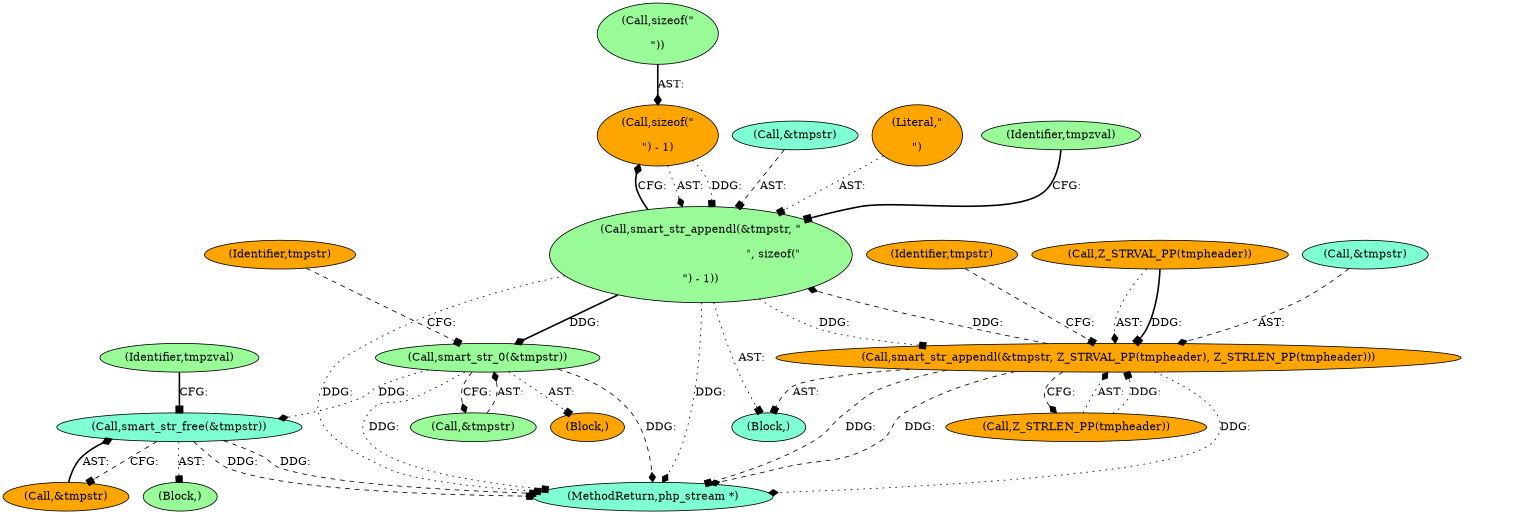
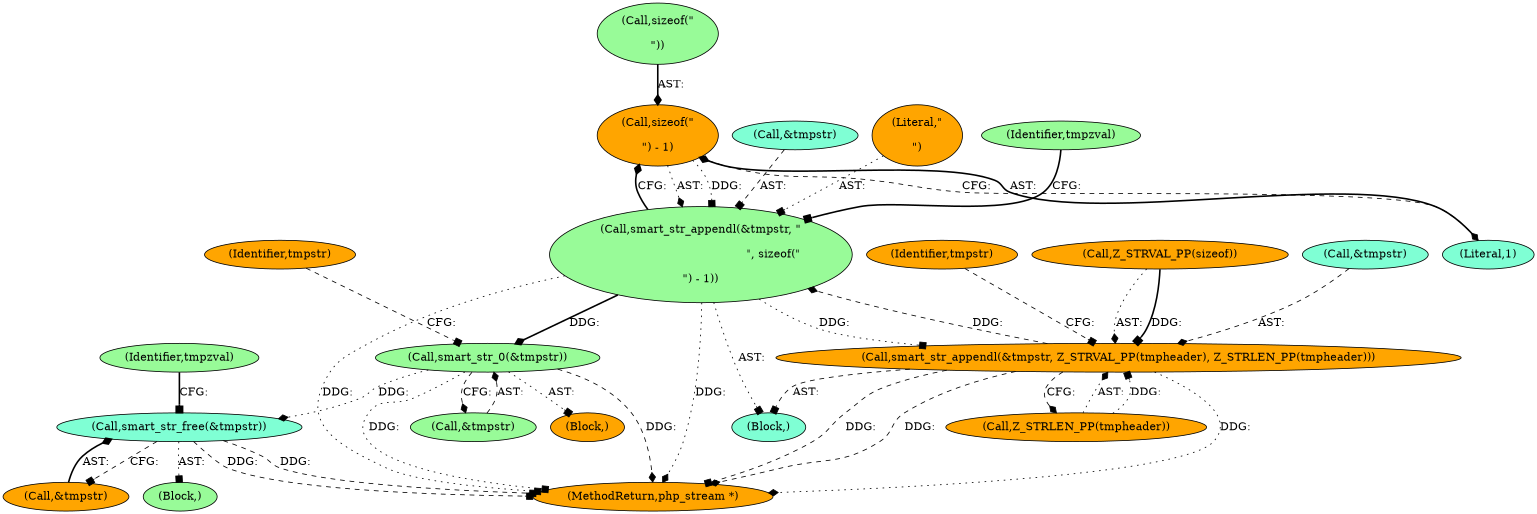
(1160, 255) -> (1160, 255)
none -> (1488, 255)
(653, 497) -> (653, 497)
